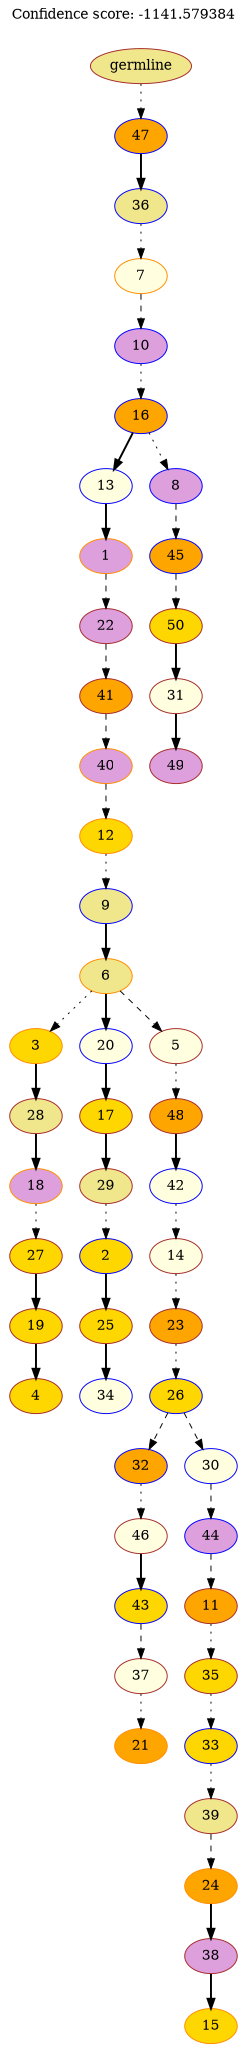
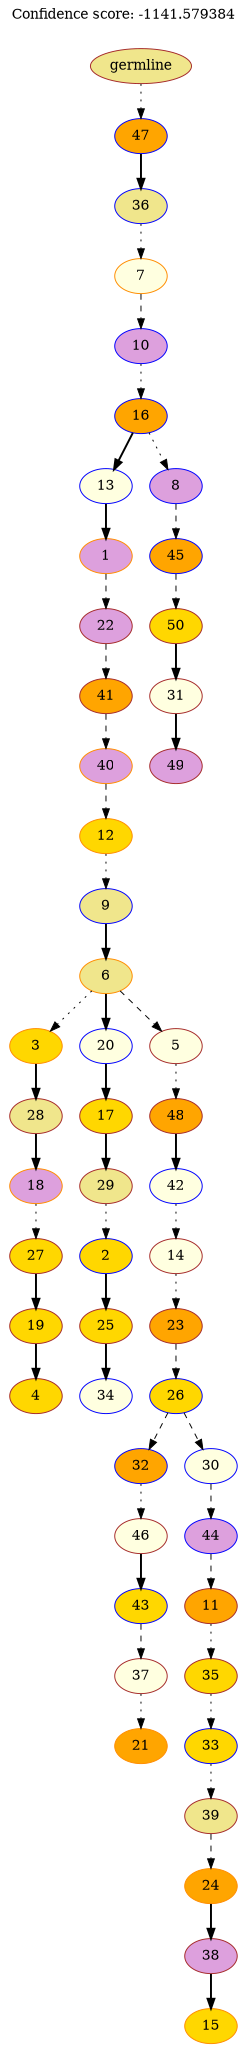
(176, 1356) -> (176, 1356)
